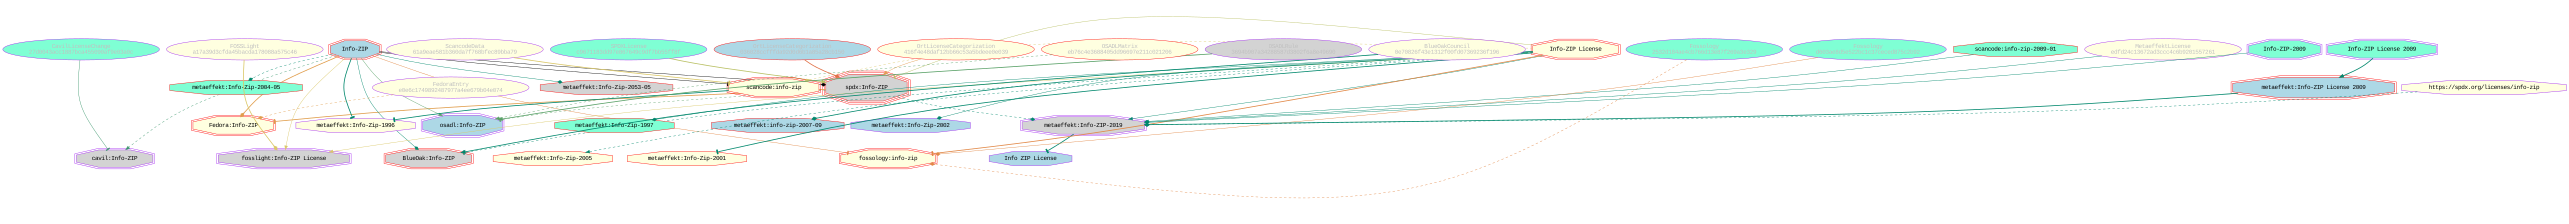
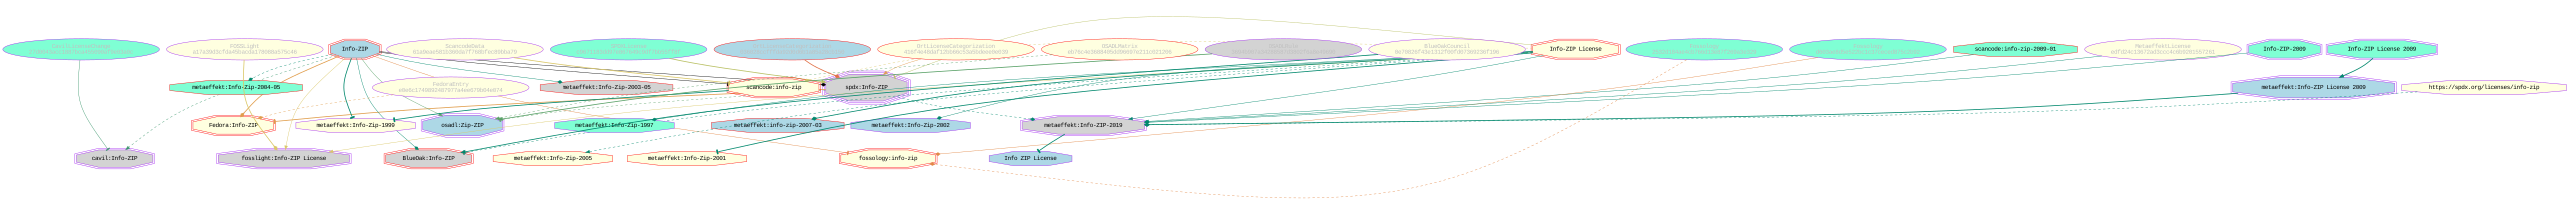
(607, 88) -> (607, 88)
(866, 88) -> (866, 88)
(2314, 88) -> (2314, 88)
(1239, 109) -> none
(356, 125) -> (356, 125)
(463, 125) -> (463, 125)
(614, 125) -> (614, 125)
(778, 125) -> (778, 125)
(1065, 140) -> (1053, 141)
